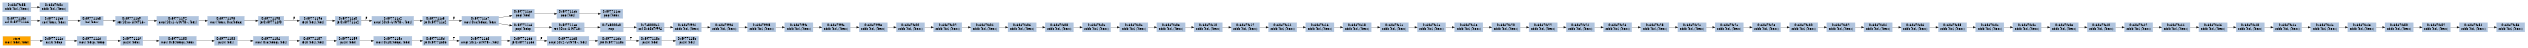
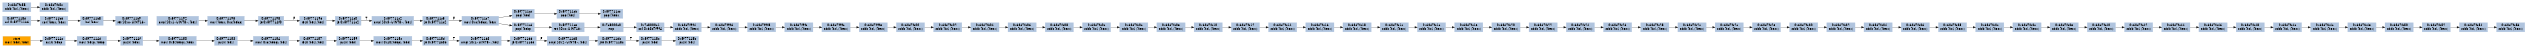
(366, 19) -> (366, 19)
(151, 21) -> none
